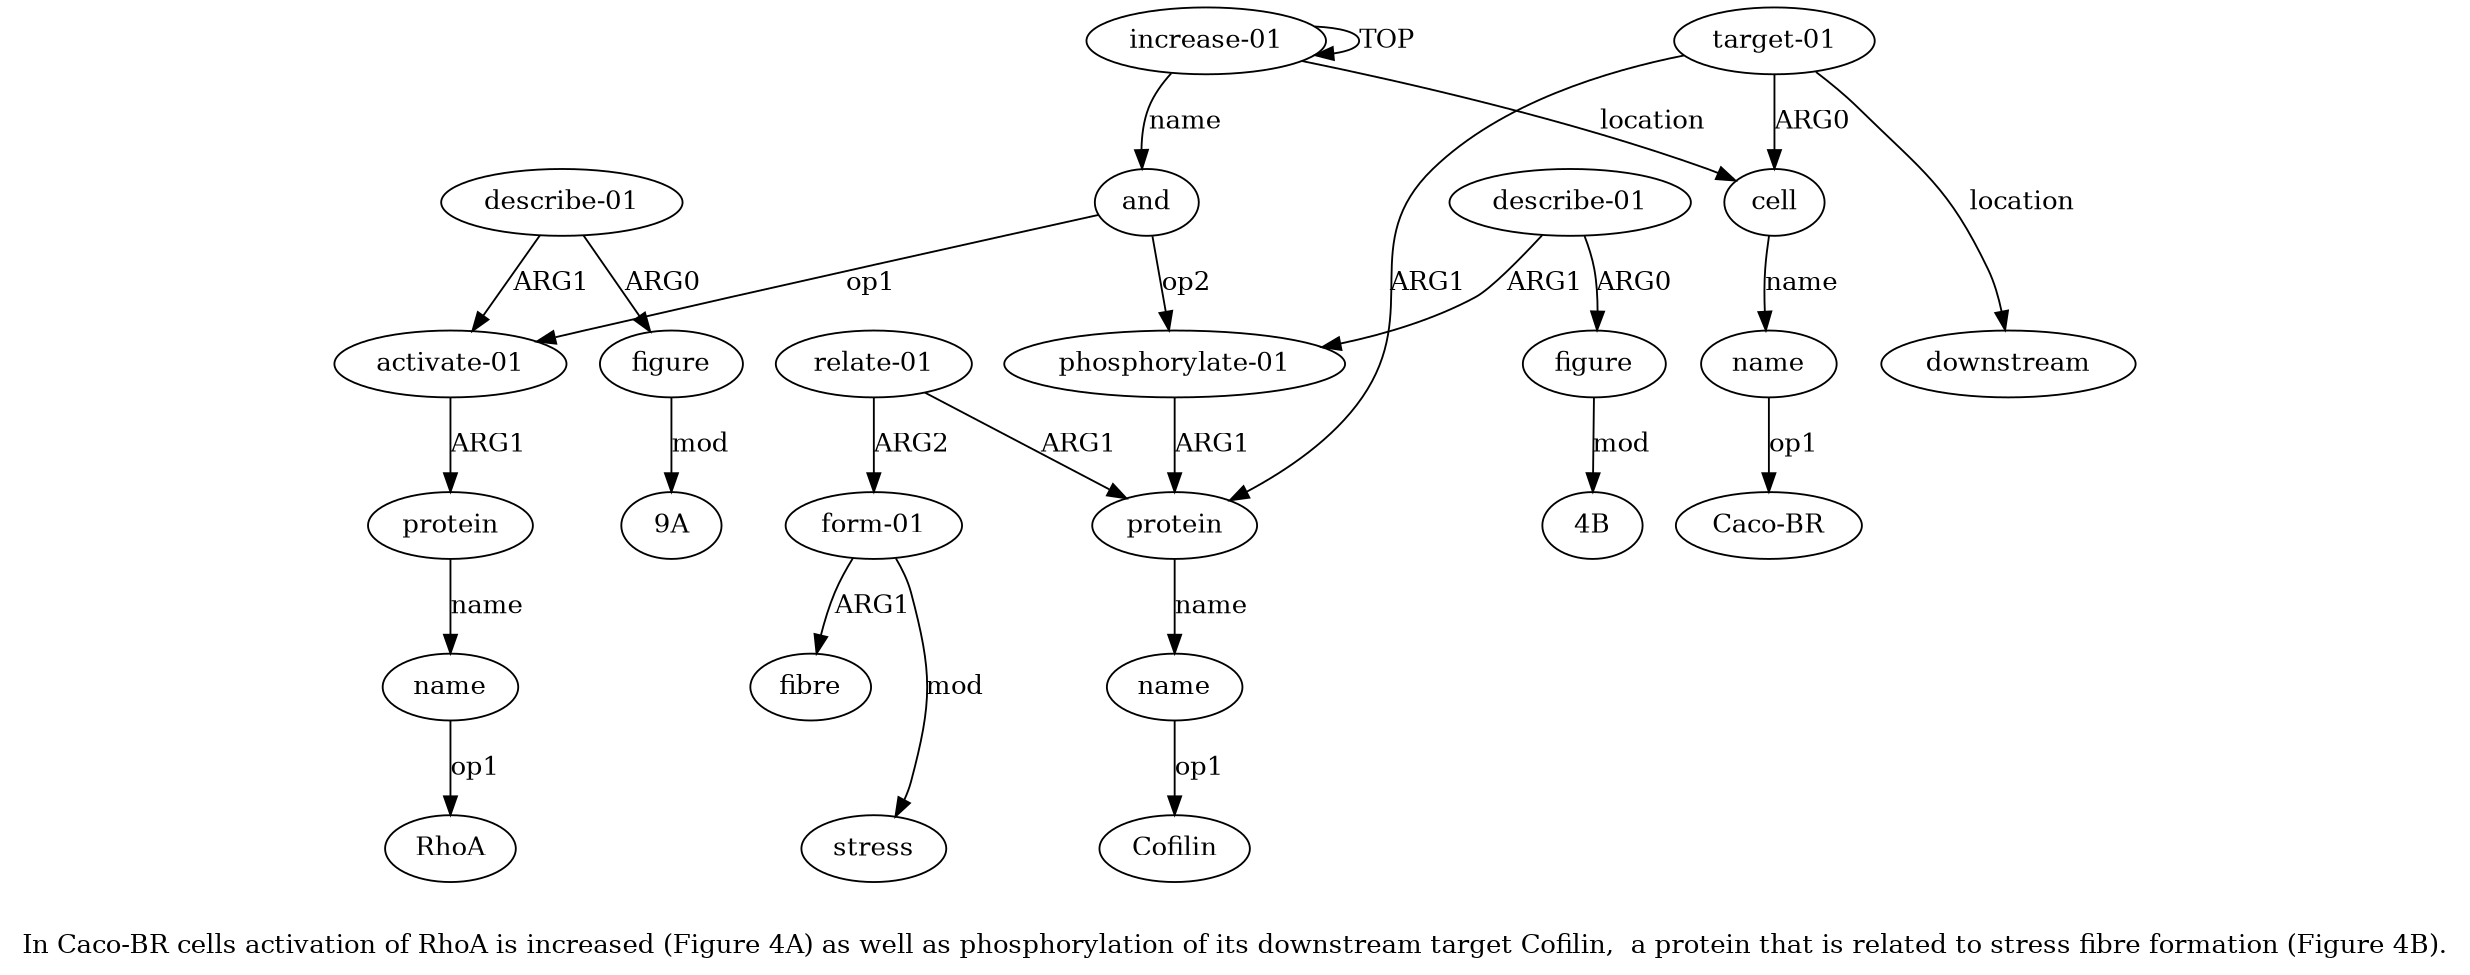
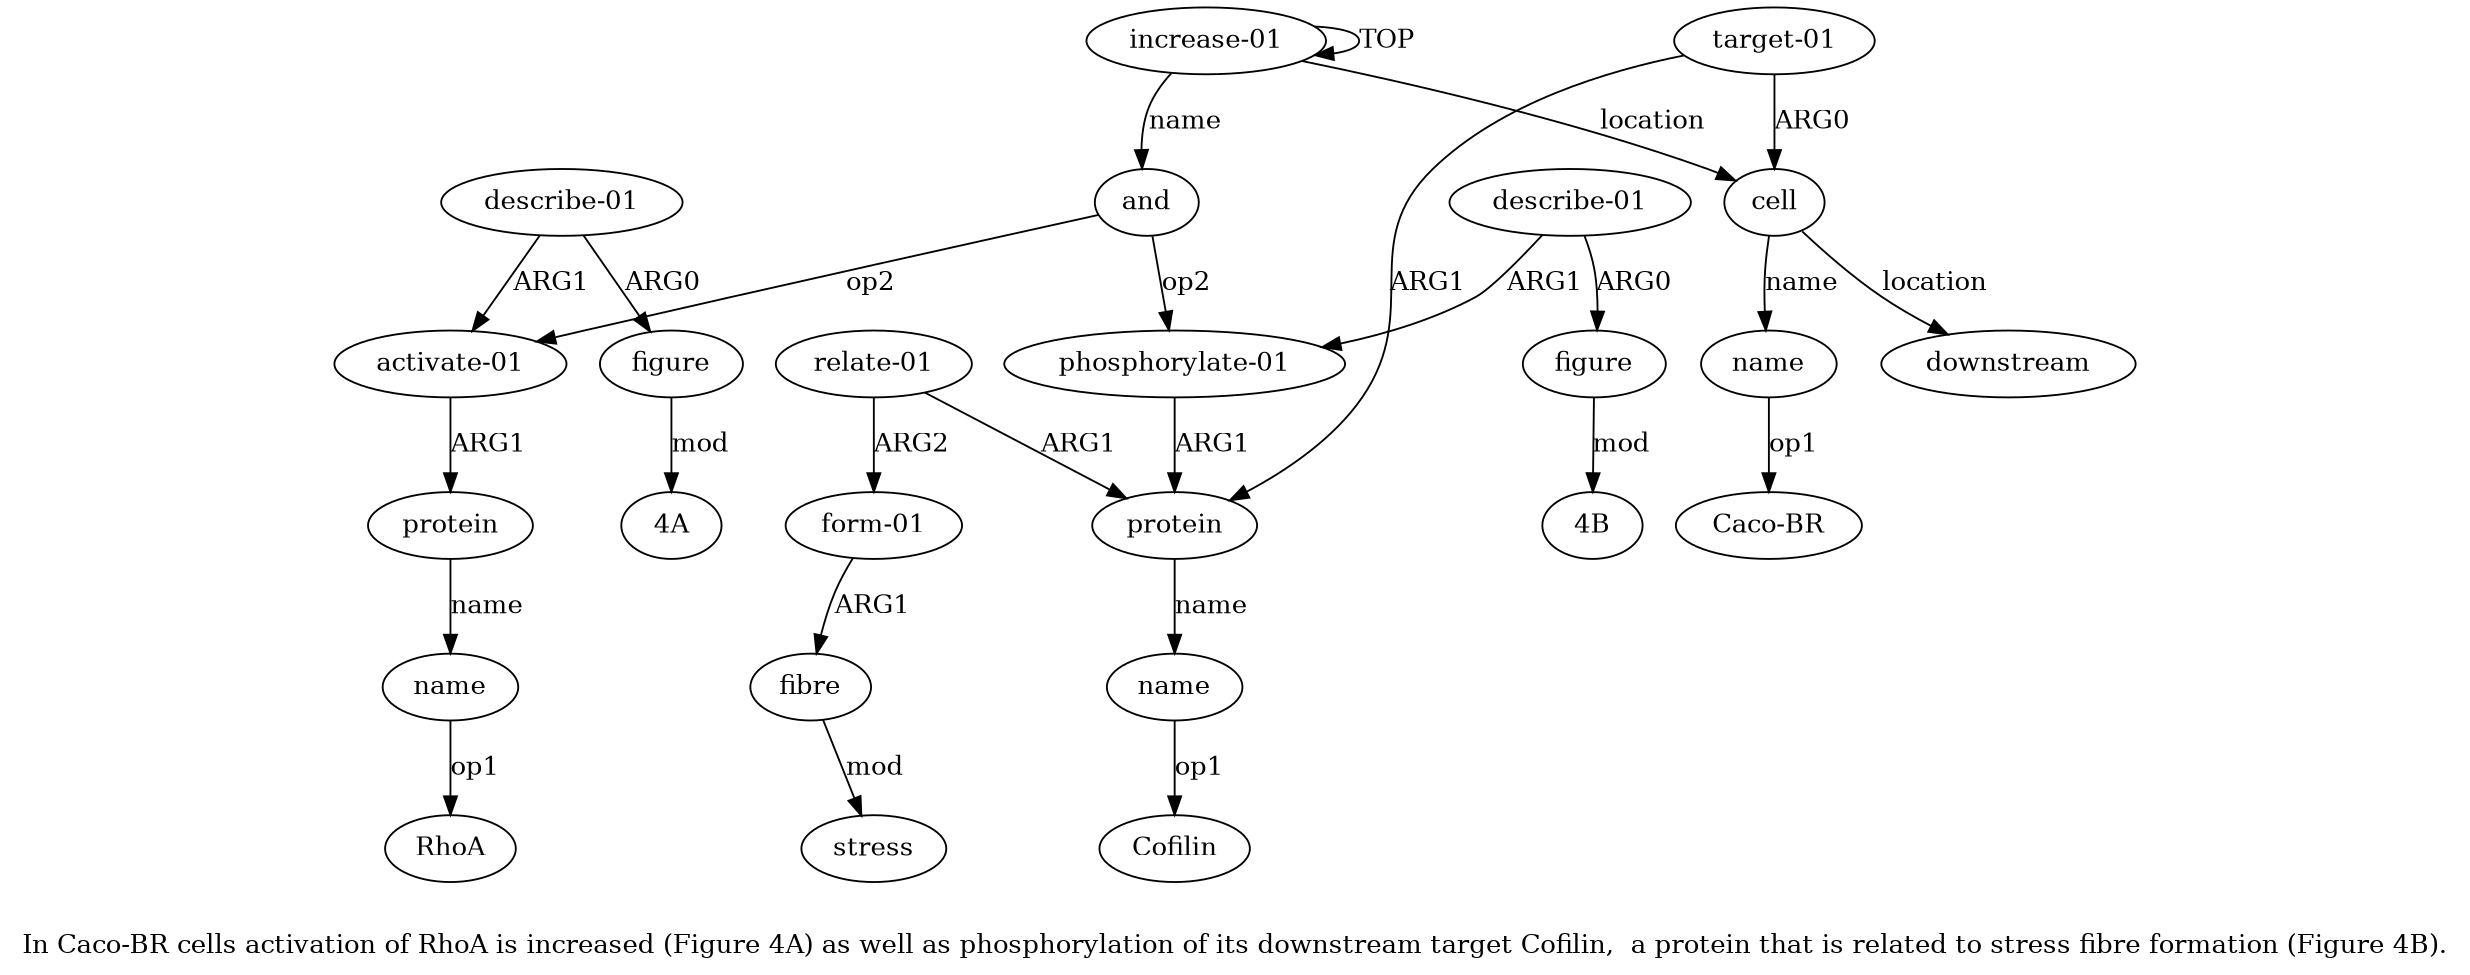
(1929, 177) -> (1863, 283)
(871, 283) -> (871, 283)
(671, 526) -> (671, 526)
(927, 678) -> (839, 759)
